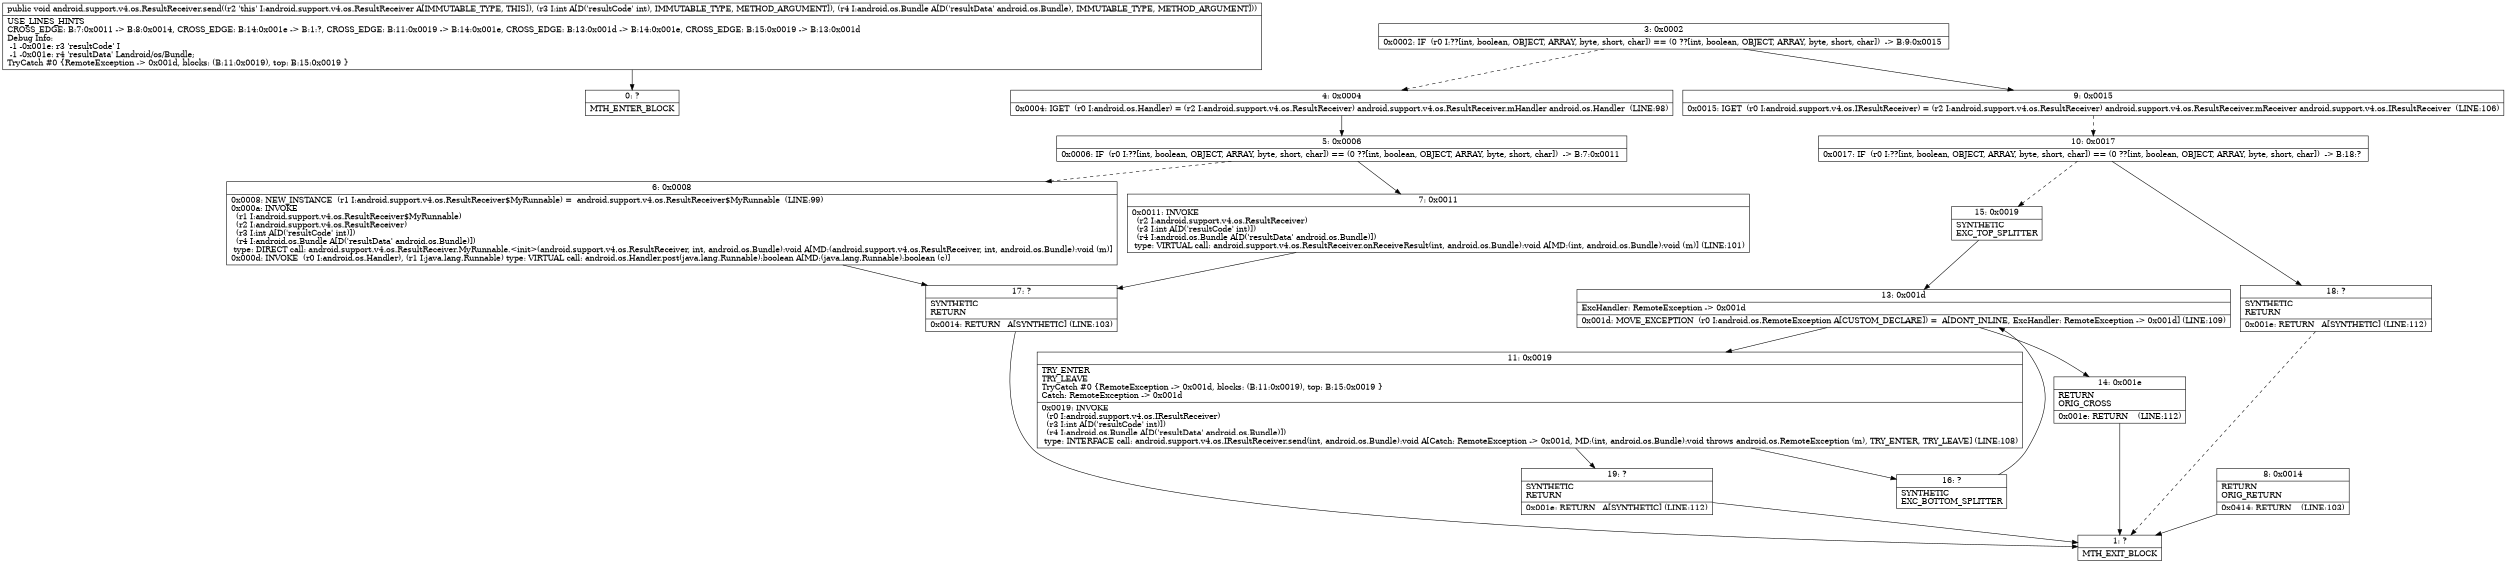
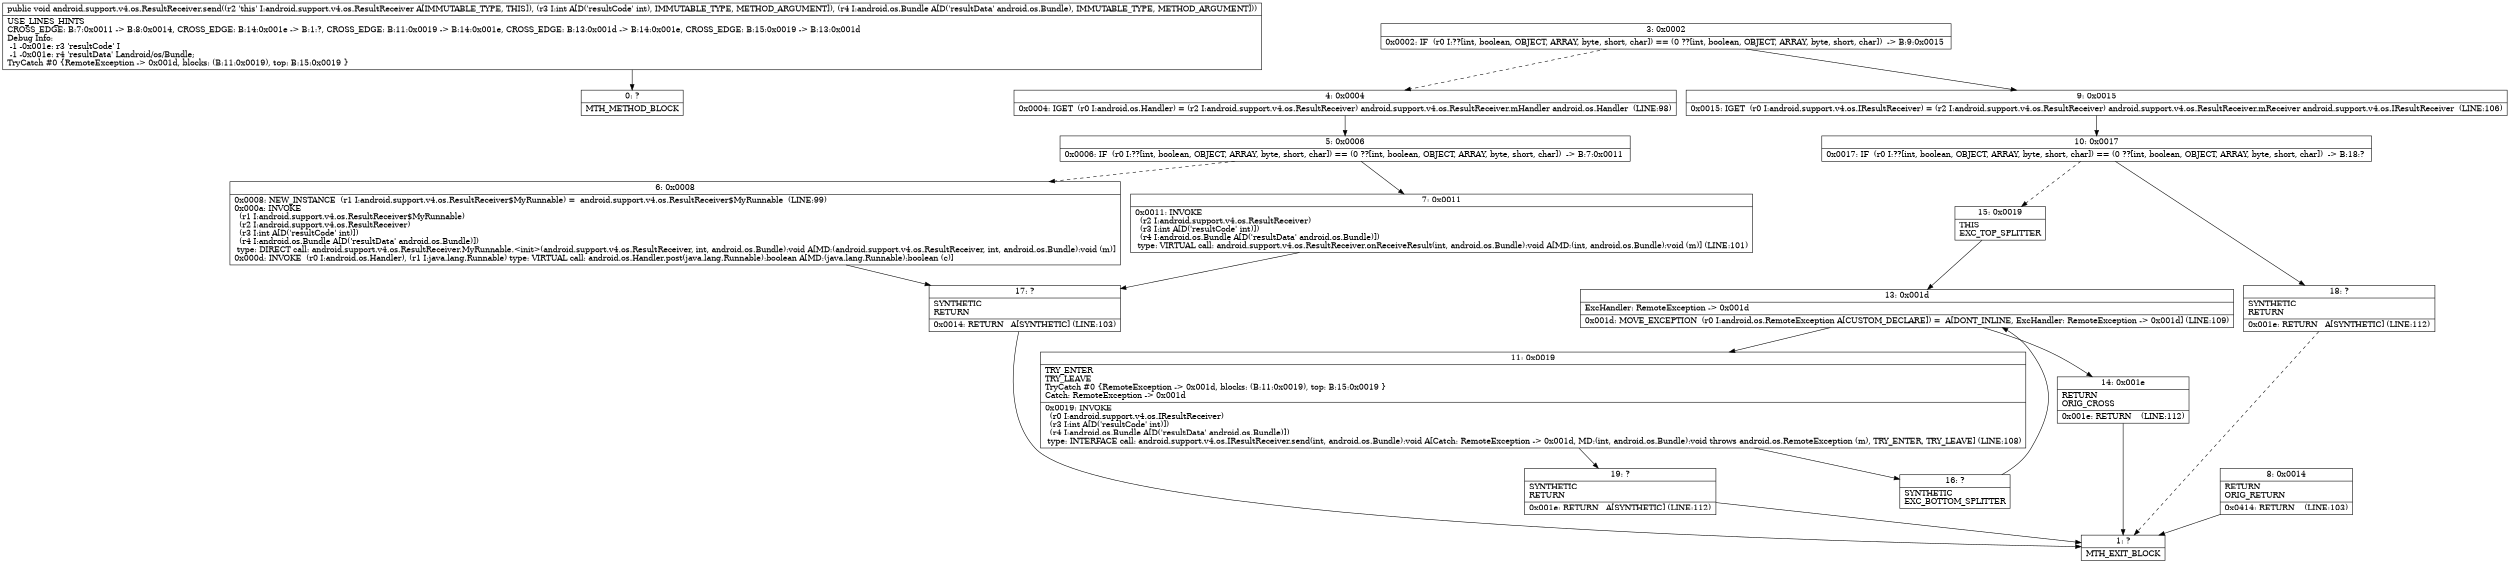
(632, 109) -> (632, 109)
(2093, 123) -> (2097, 123)
(1980, 225) -> (1970, 225)
